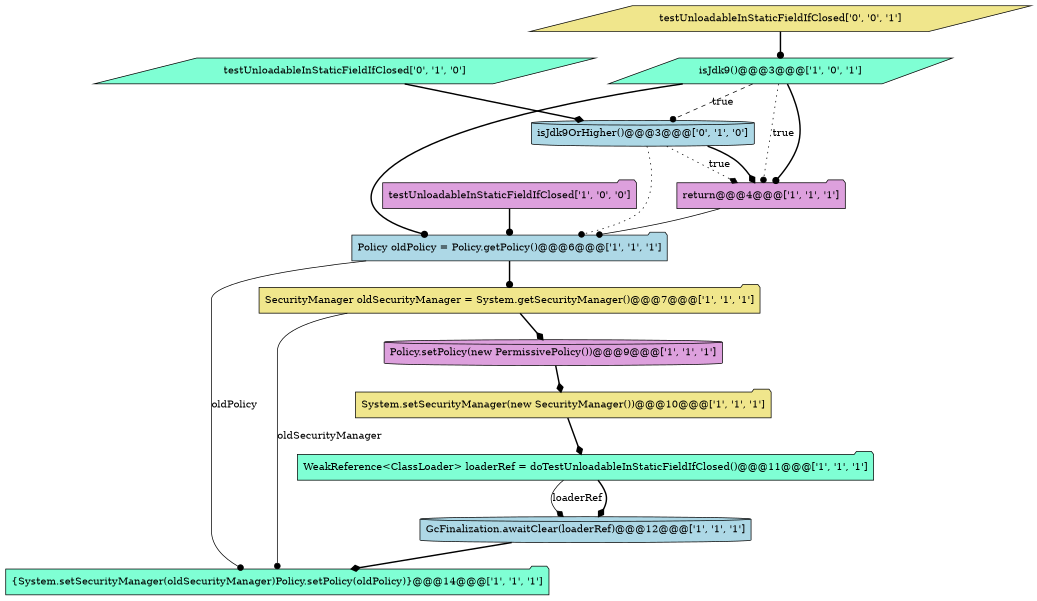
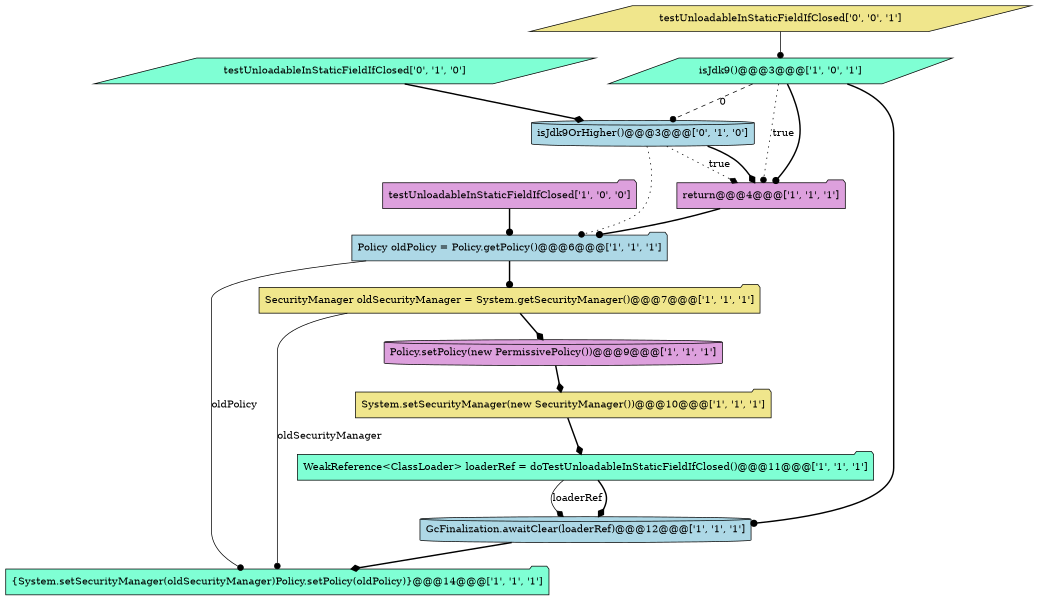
(780, 42) -> (780, 42)
(723, 102) -> (723, 102)
(483, 126) -> (894, 342)
(662, 223) -> (662, 223)
